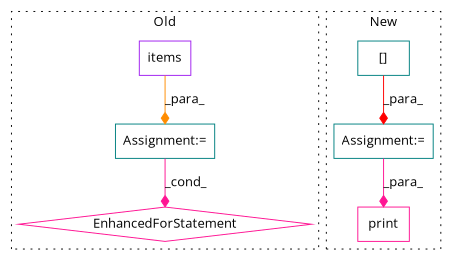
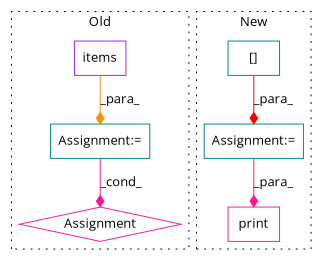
(165, 224) -> (100, 224)
